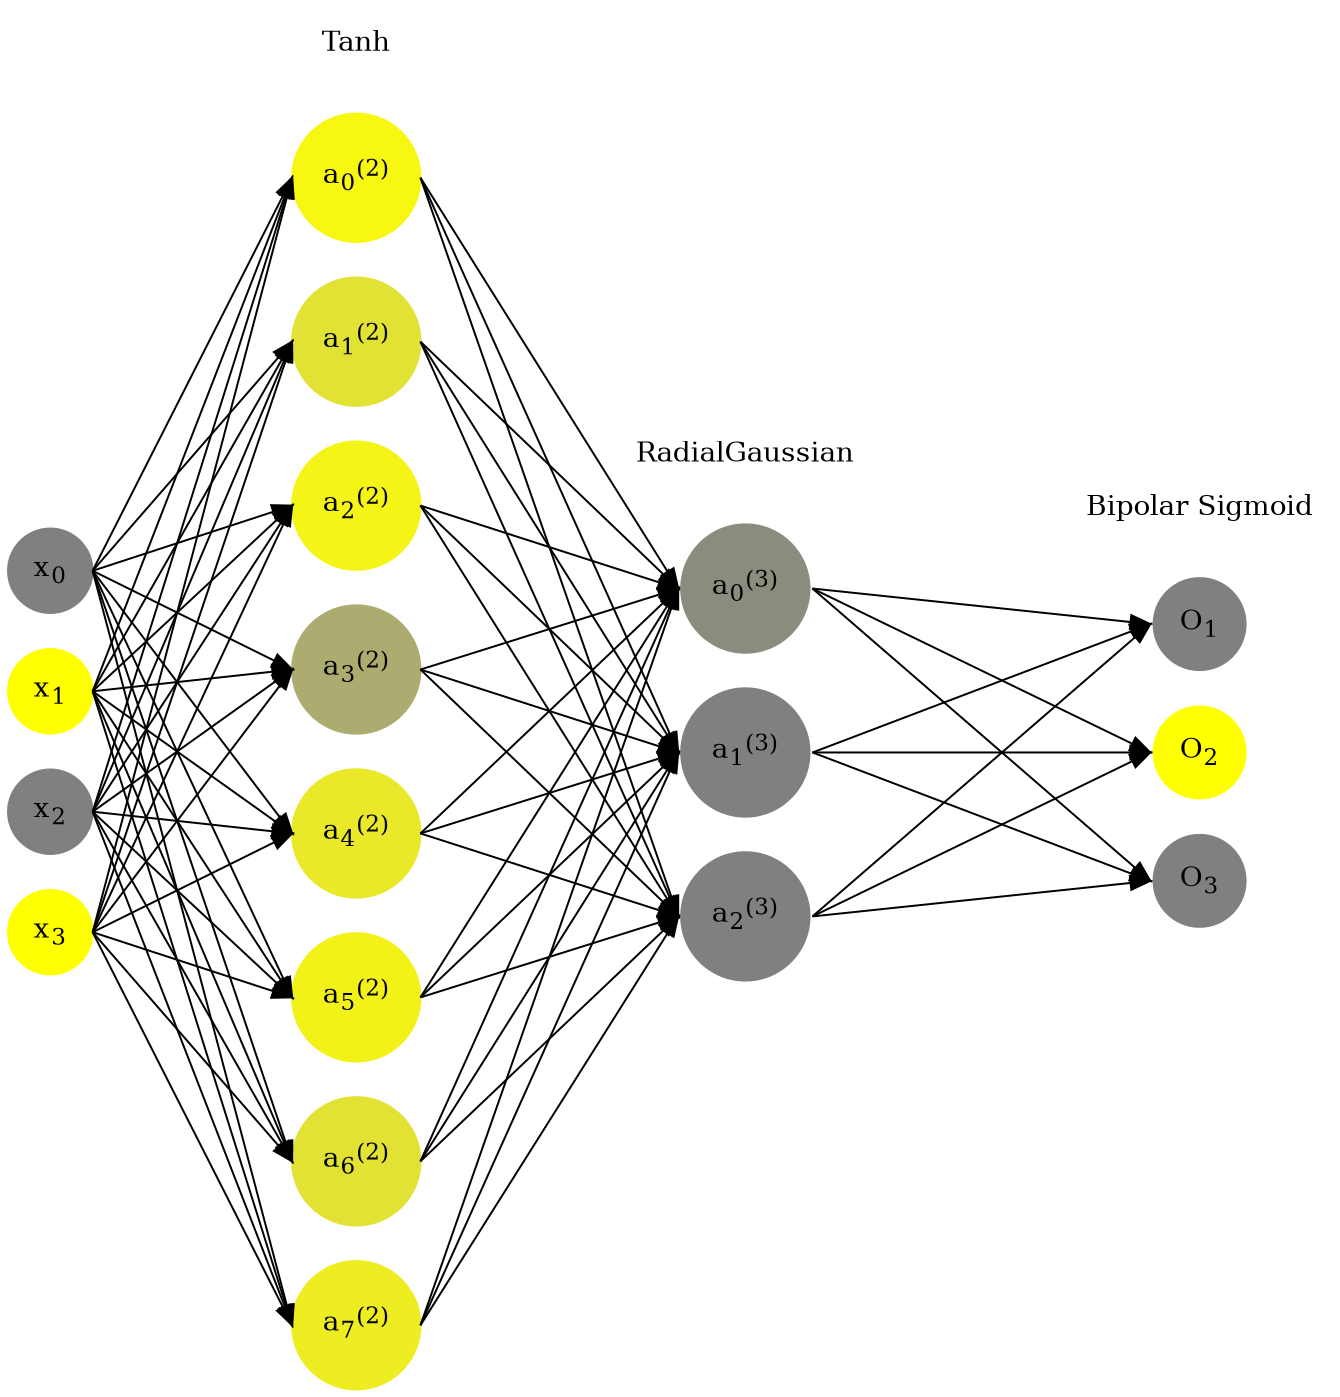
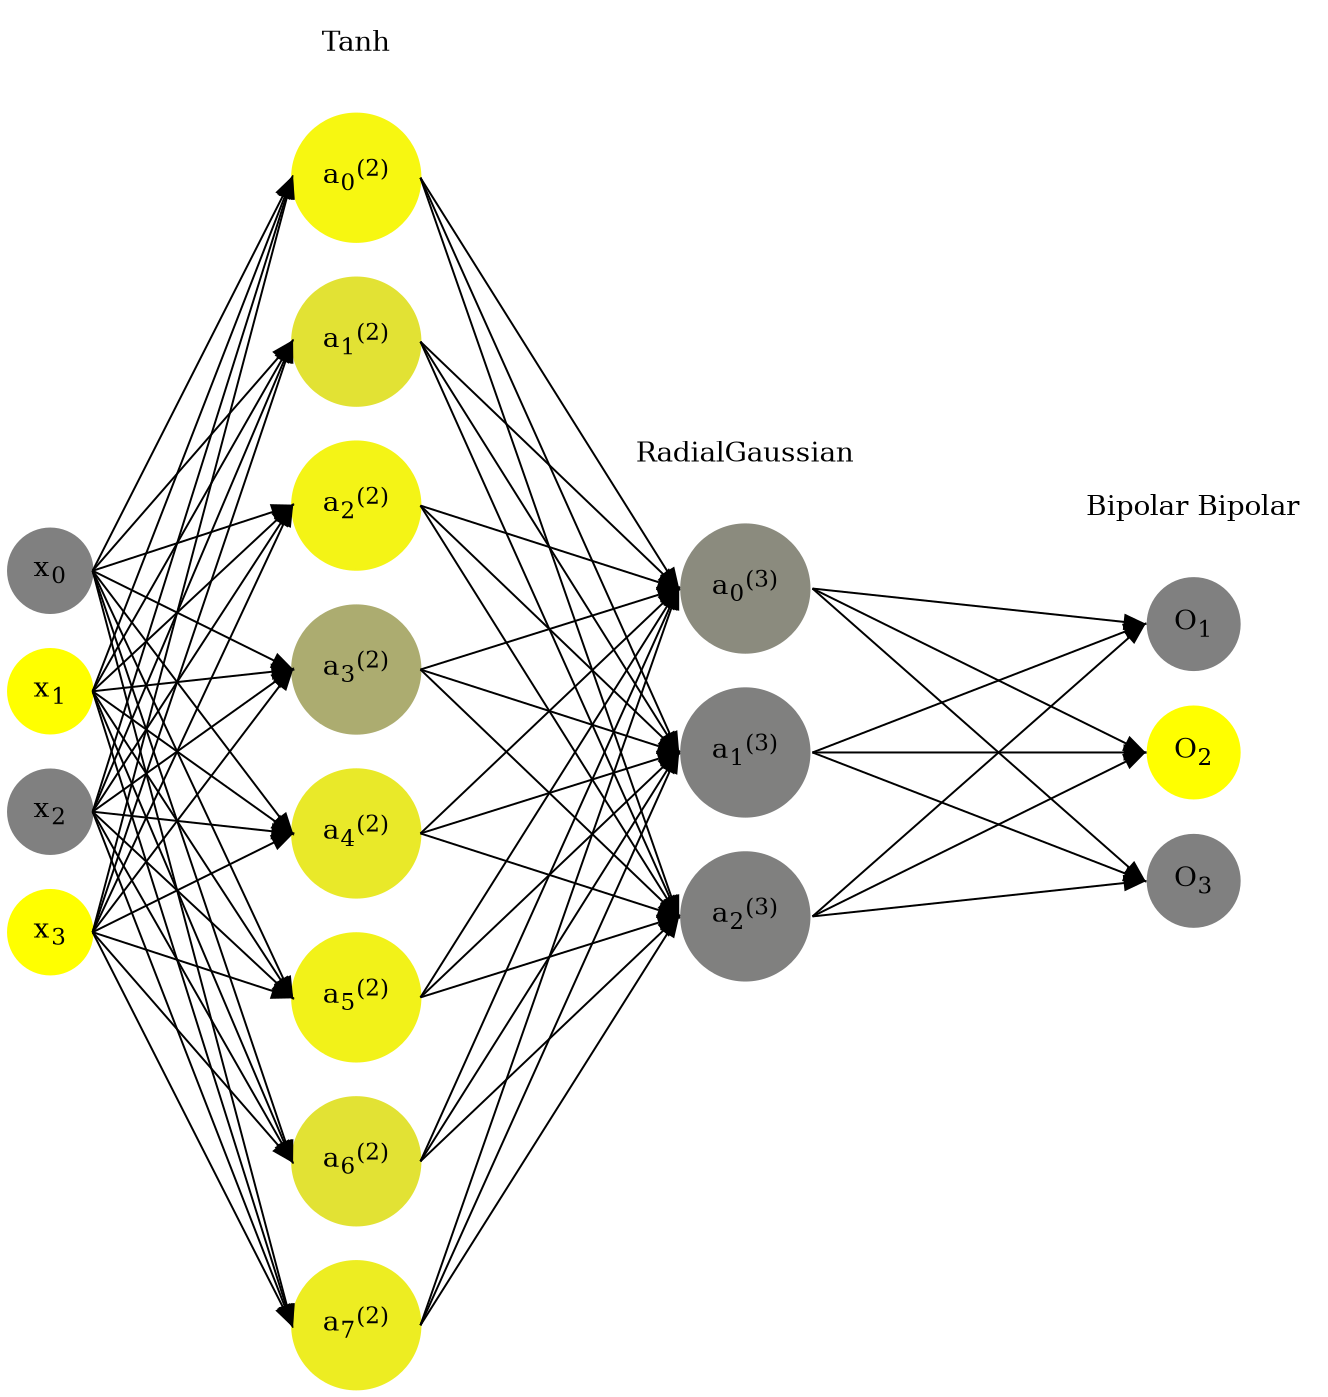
(1200, 508) -> (1194, 508)
